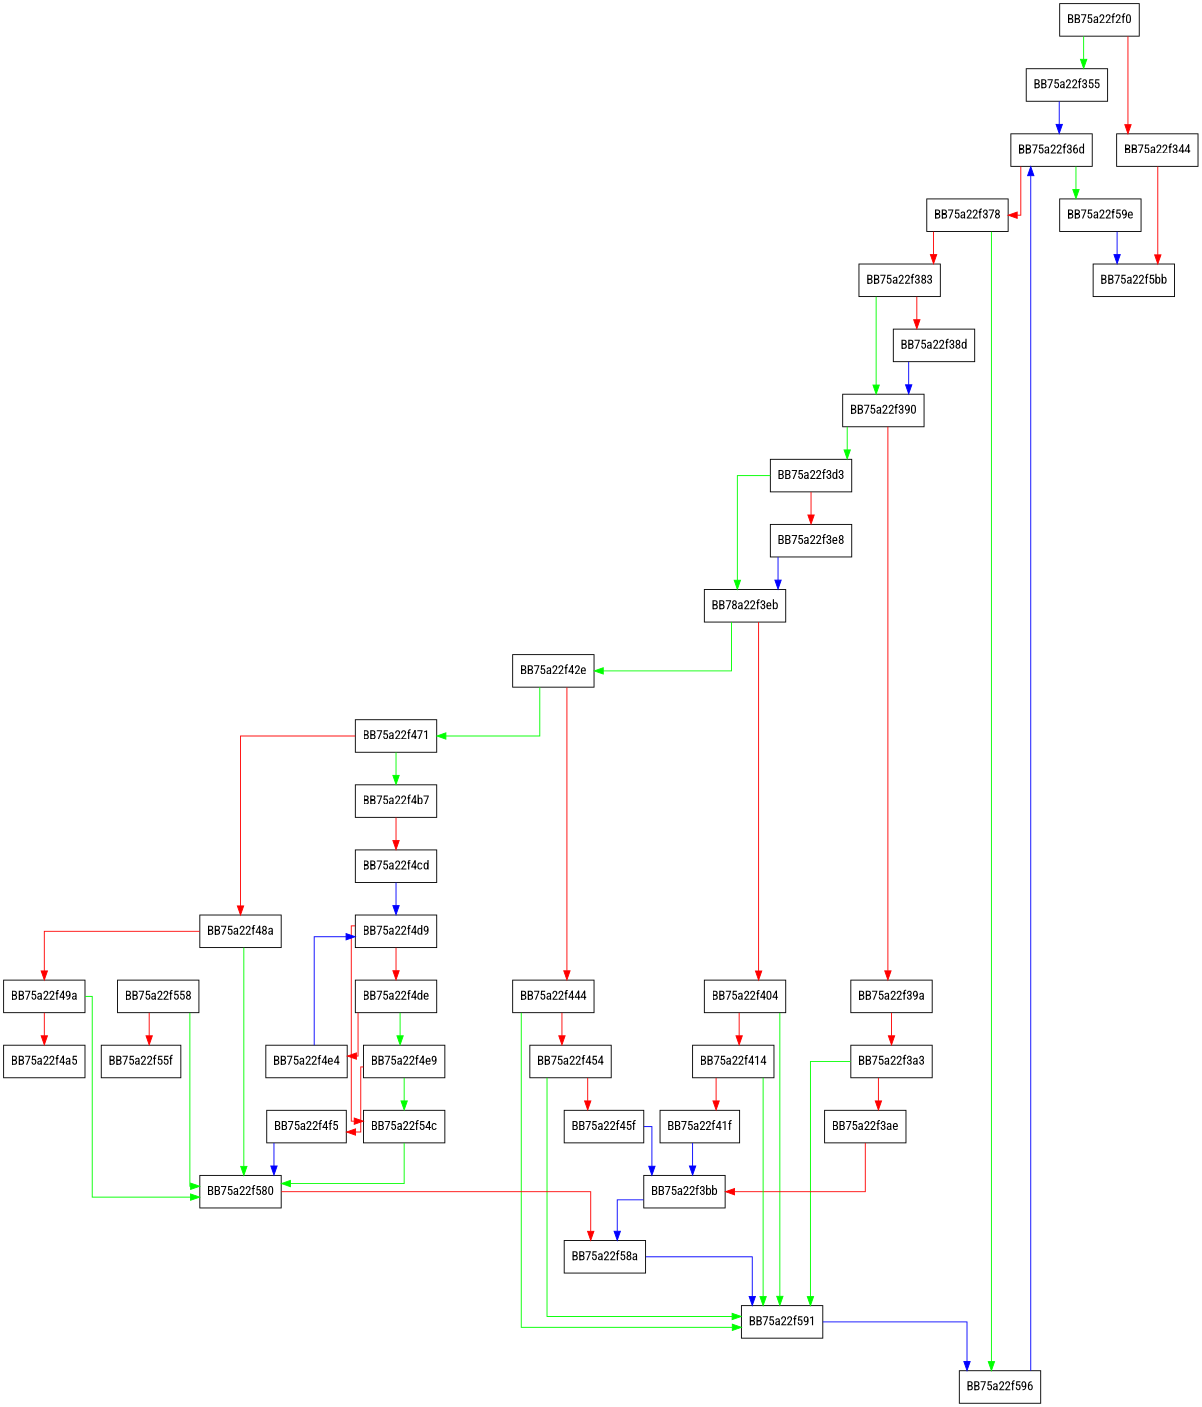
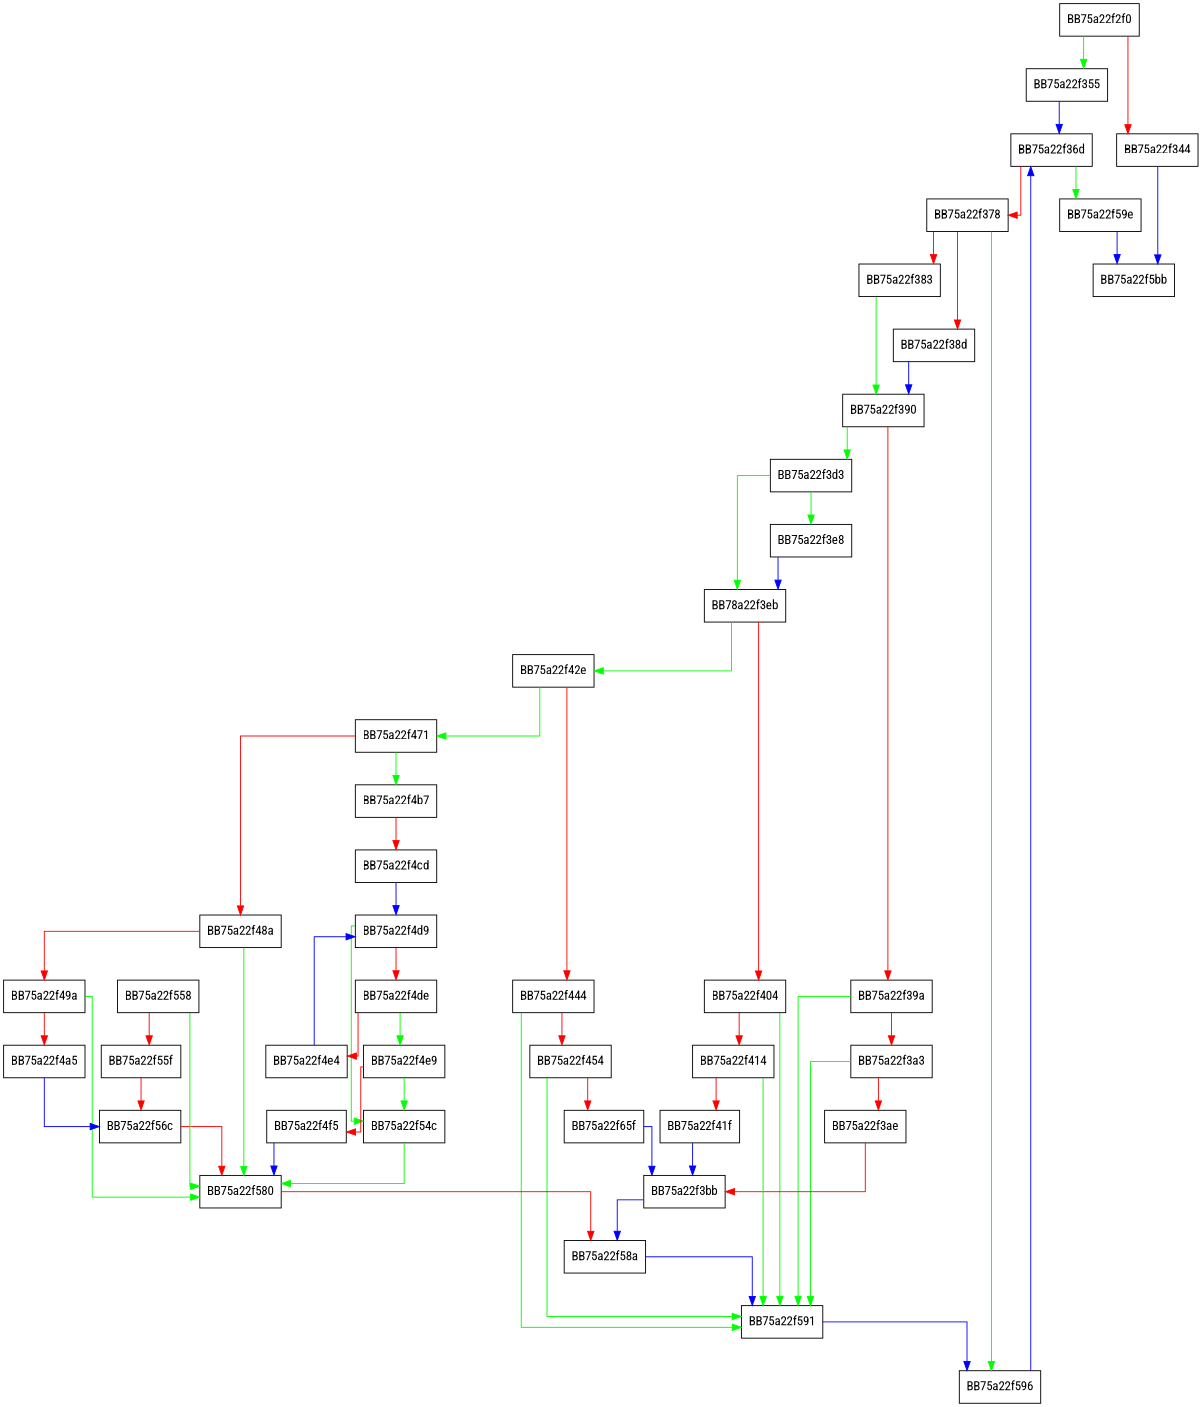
(1158, 211) -> (1158, 211)
(917, 308) -> (958, 276)
(811, 504) -> (811, 504)
(351, 1023) -> (351, 1023)
none -> (798, 1120)
none -> (140, 1127)
(604, 1127) -> (604, 1127)
